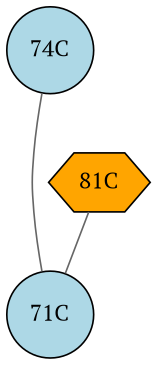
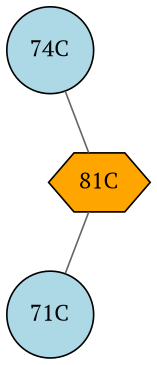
(32, 182) -> (77, 122)
